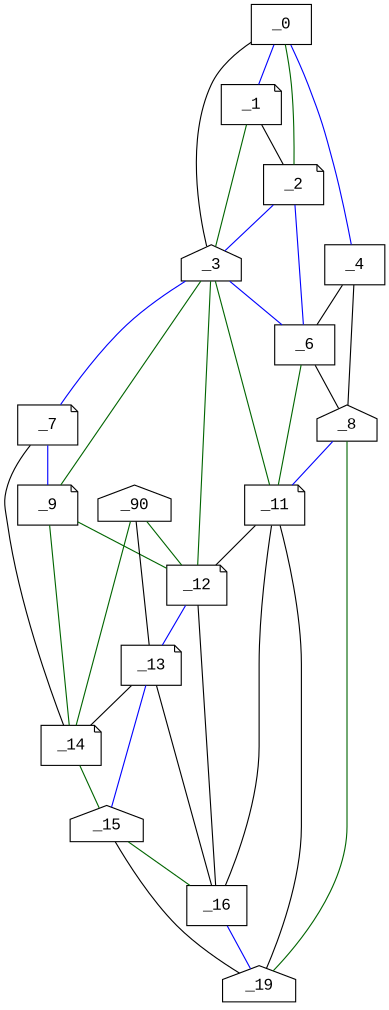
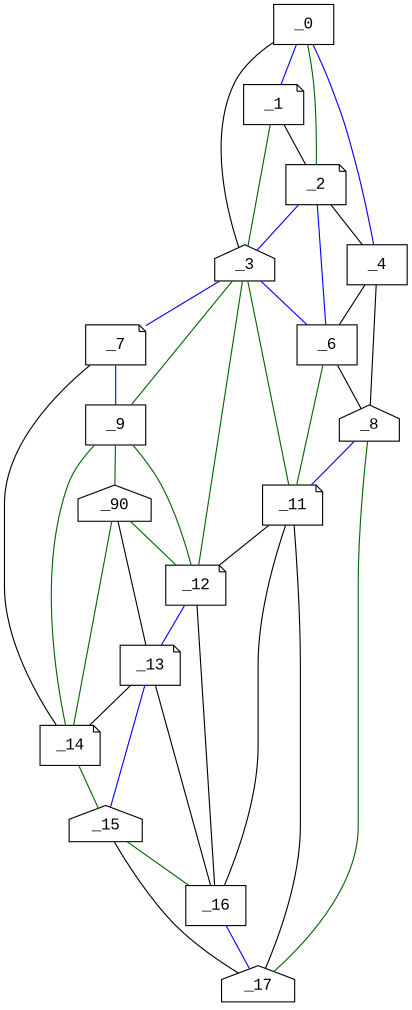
none -> (347, 225)
none -> (115, 465)
(48, 505) -> (116, 425)
(259, 986) -> (258, 986)
